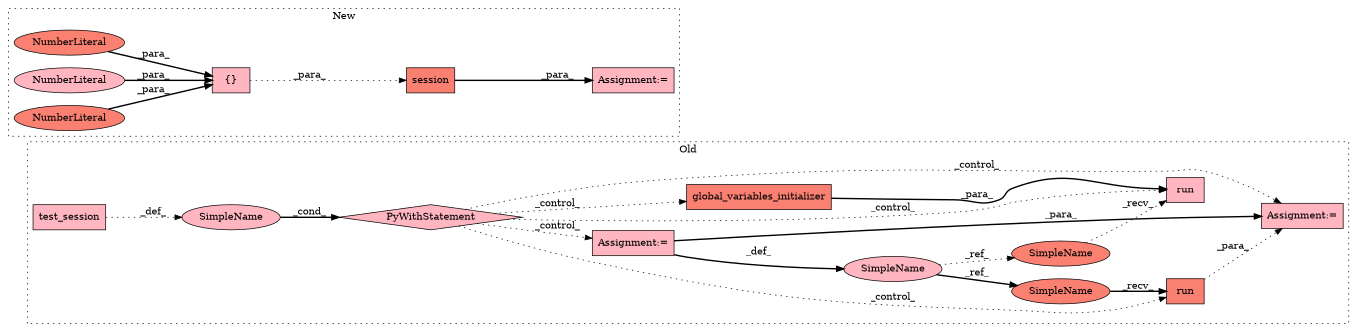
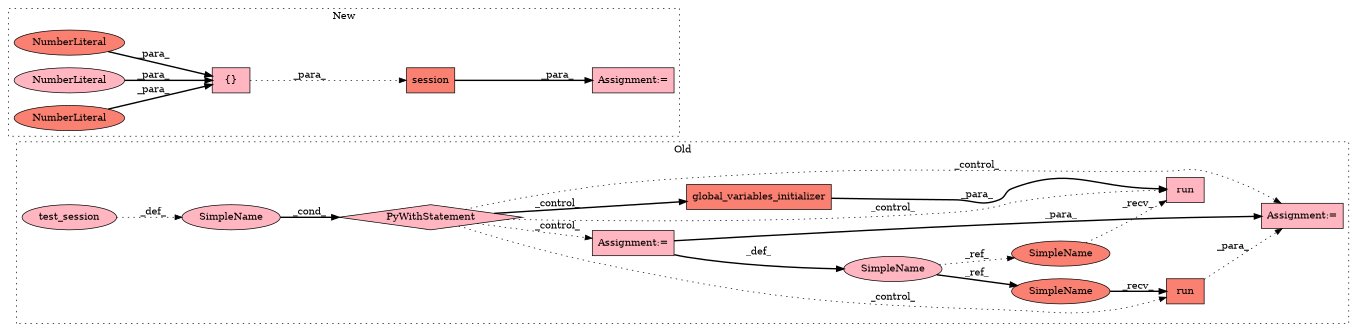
(587, 208) -> (587, 208)
(69, 217) -> (69, 217)
